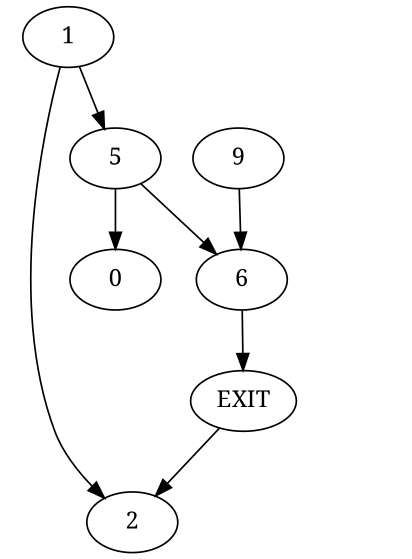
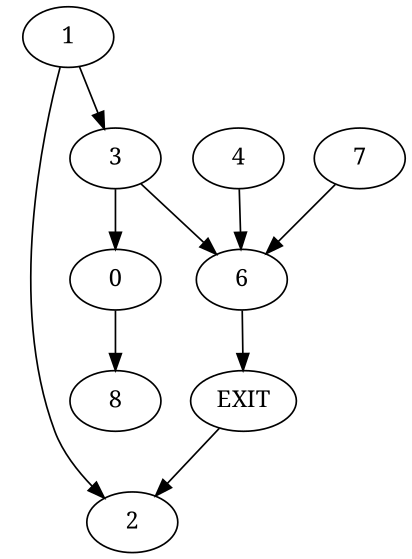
(115, 158) -> (115, 158)
(238, 158) -> (238, 158)
none -> (360, 158)
none -> (115, 401)
